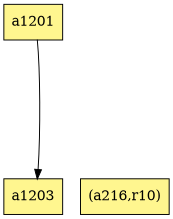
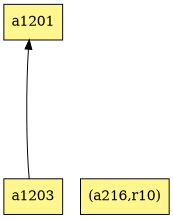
(40, 104) -> (27, 114)
